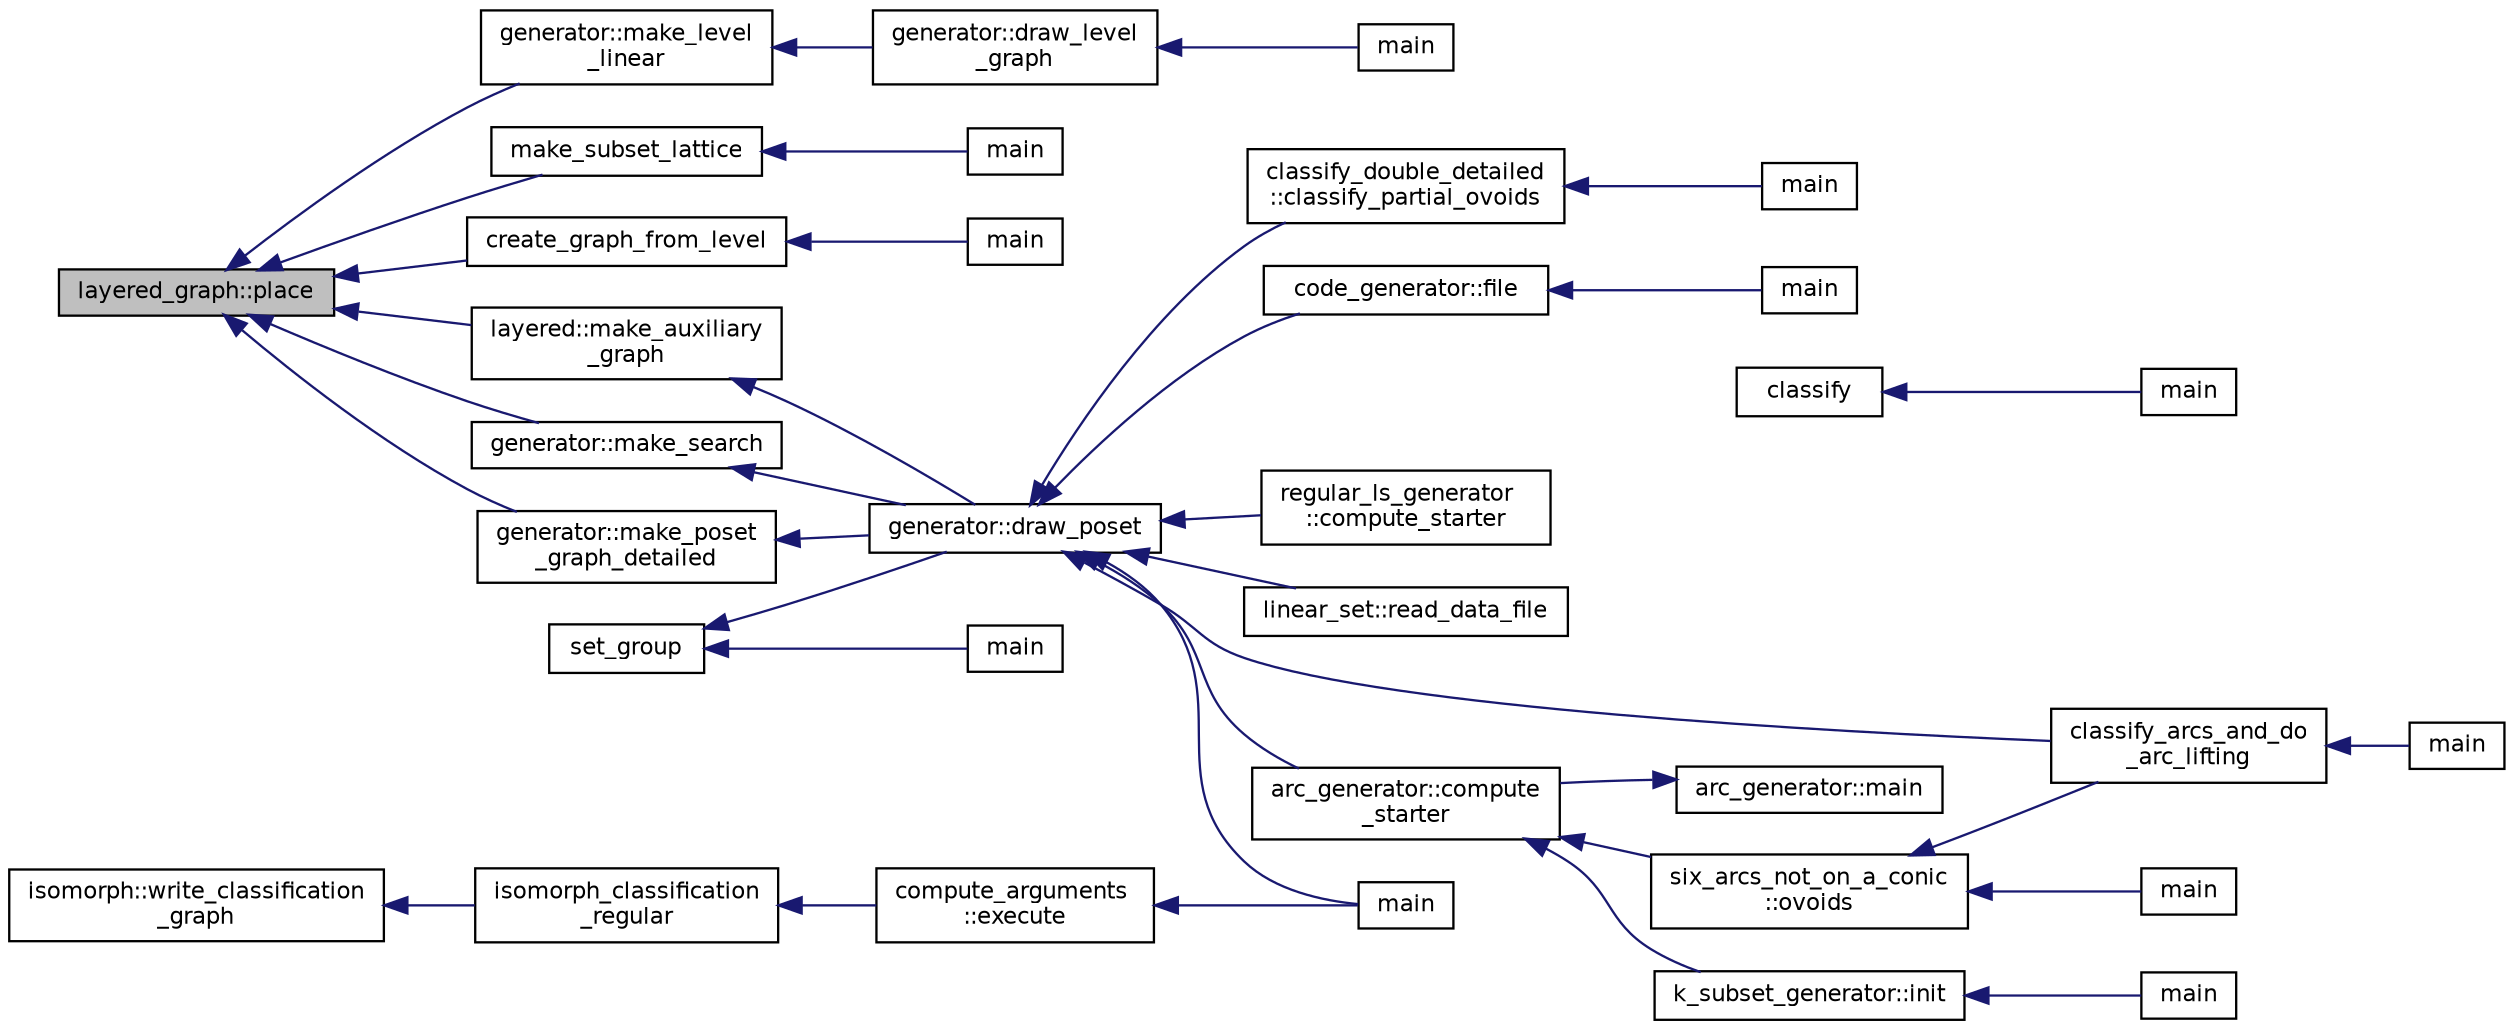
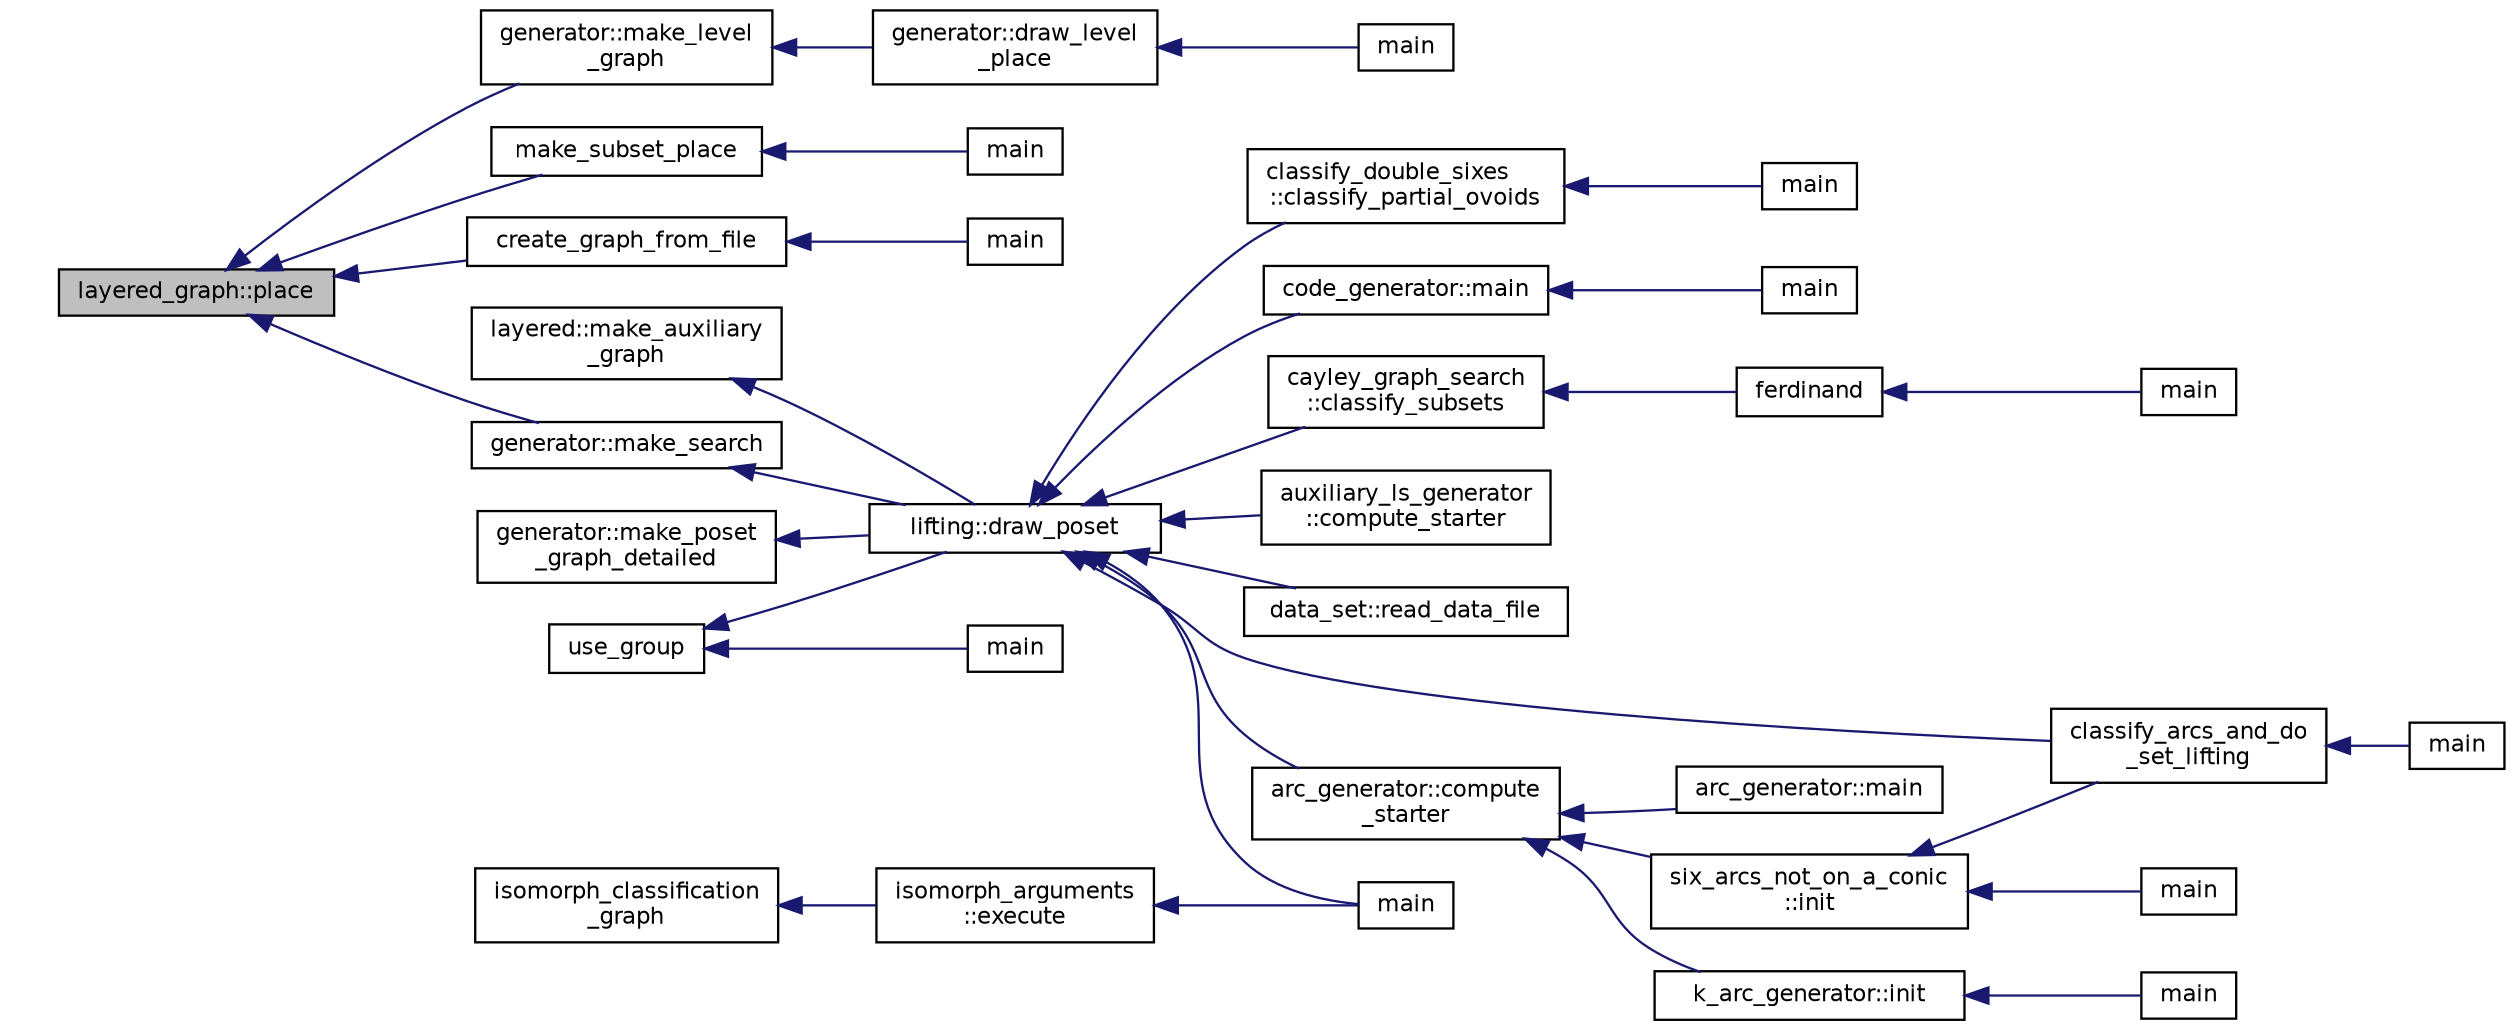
(627, 47) -> (627, 47)
(1015, 47) -> (1015, 47)
(627, 151) -> (627, 151)
(1406, 186) -> (1406, 186)
(627, 242) -> (627, 242)
(1406, 290) -> (1406, 290)
(415, 318) -> none
none -> (1406, 392)
(1810, 392) -> (1810, 392)
(373, 431) -> none
(1406, 508) -> (1406, 508)
(1015, 528) -> (1015, 528)
(1406, 612) -> (1406, 612)
(627, 649) -> (627, 649)
(2189, 746) -> (2189, 746)
(1606, 781) -> (1630, 811)
(1810, 891) -> (1810, 891)
(197, 905) -> none
(627, 905) -> (627, 905)
(1015, 905) -> (1015, 905)
(1810, 996) -> (1810, 996)
